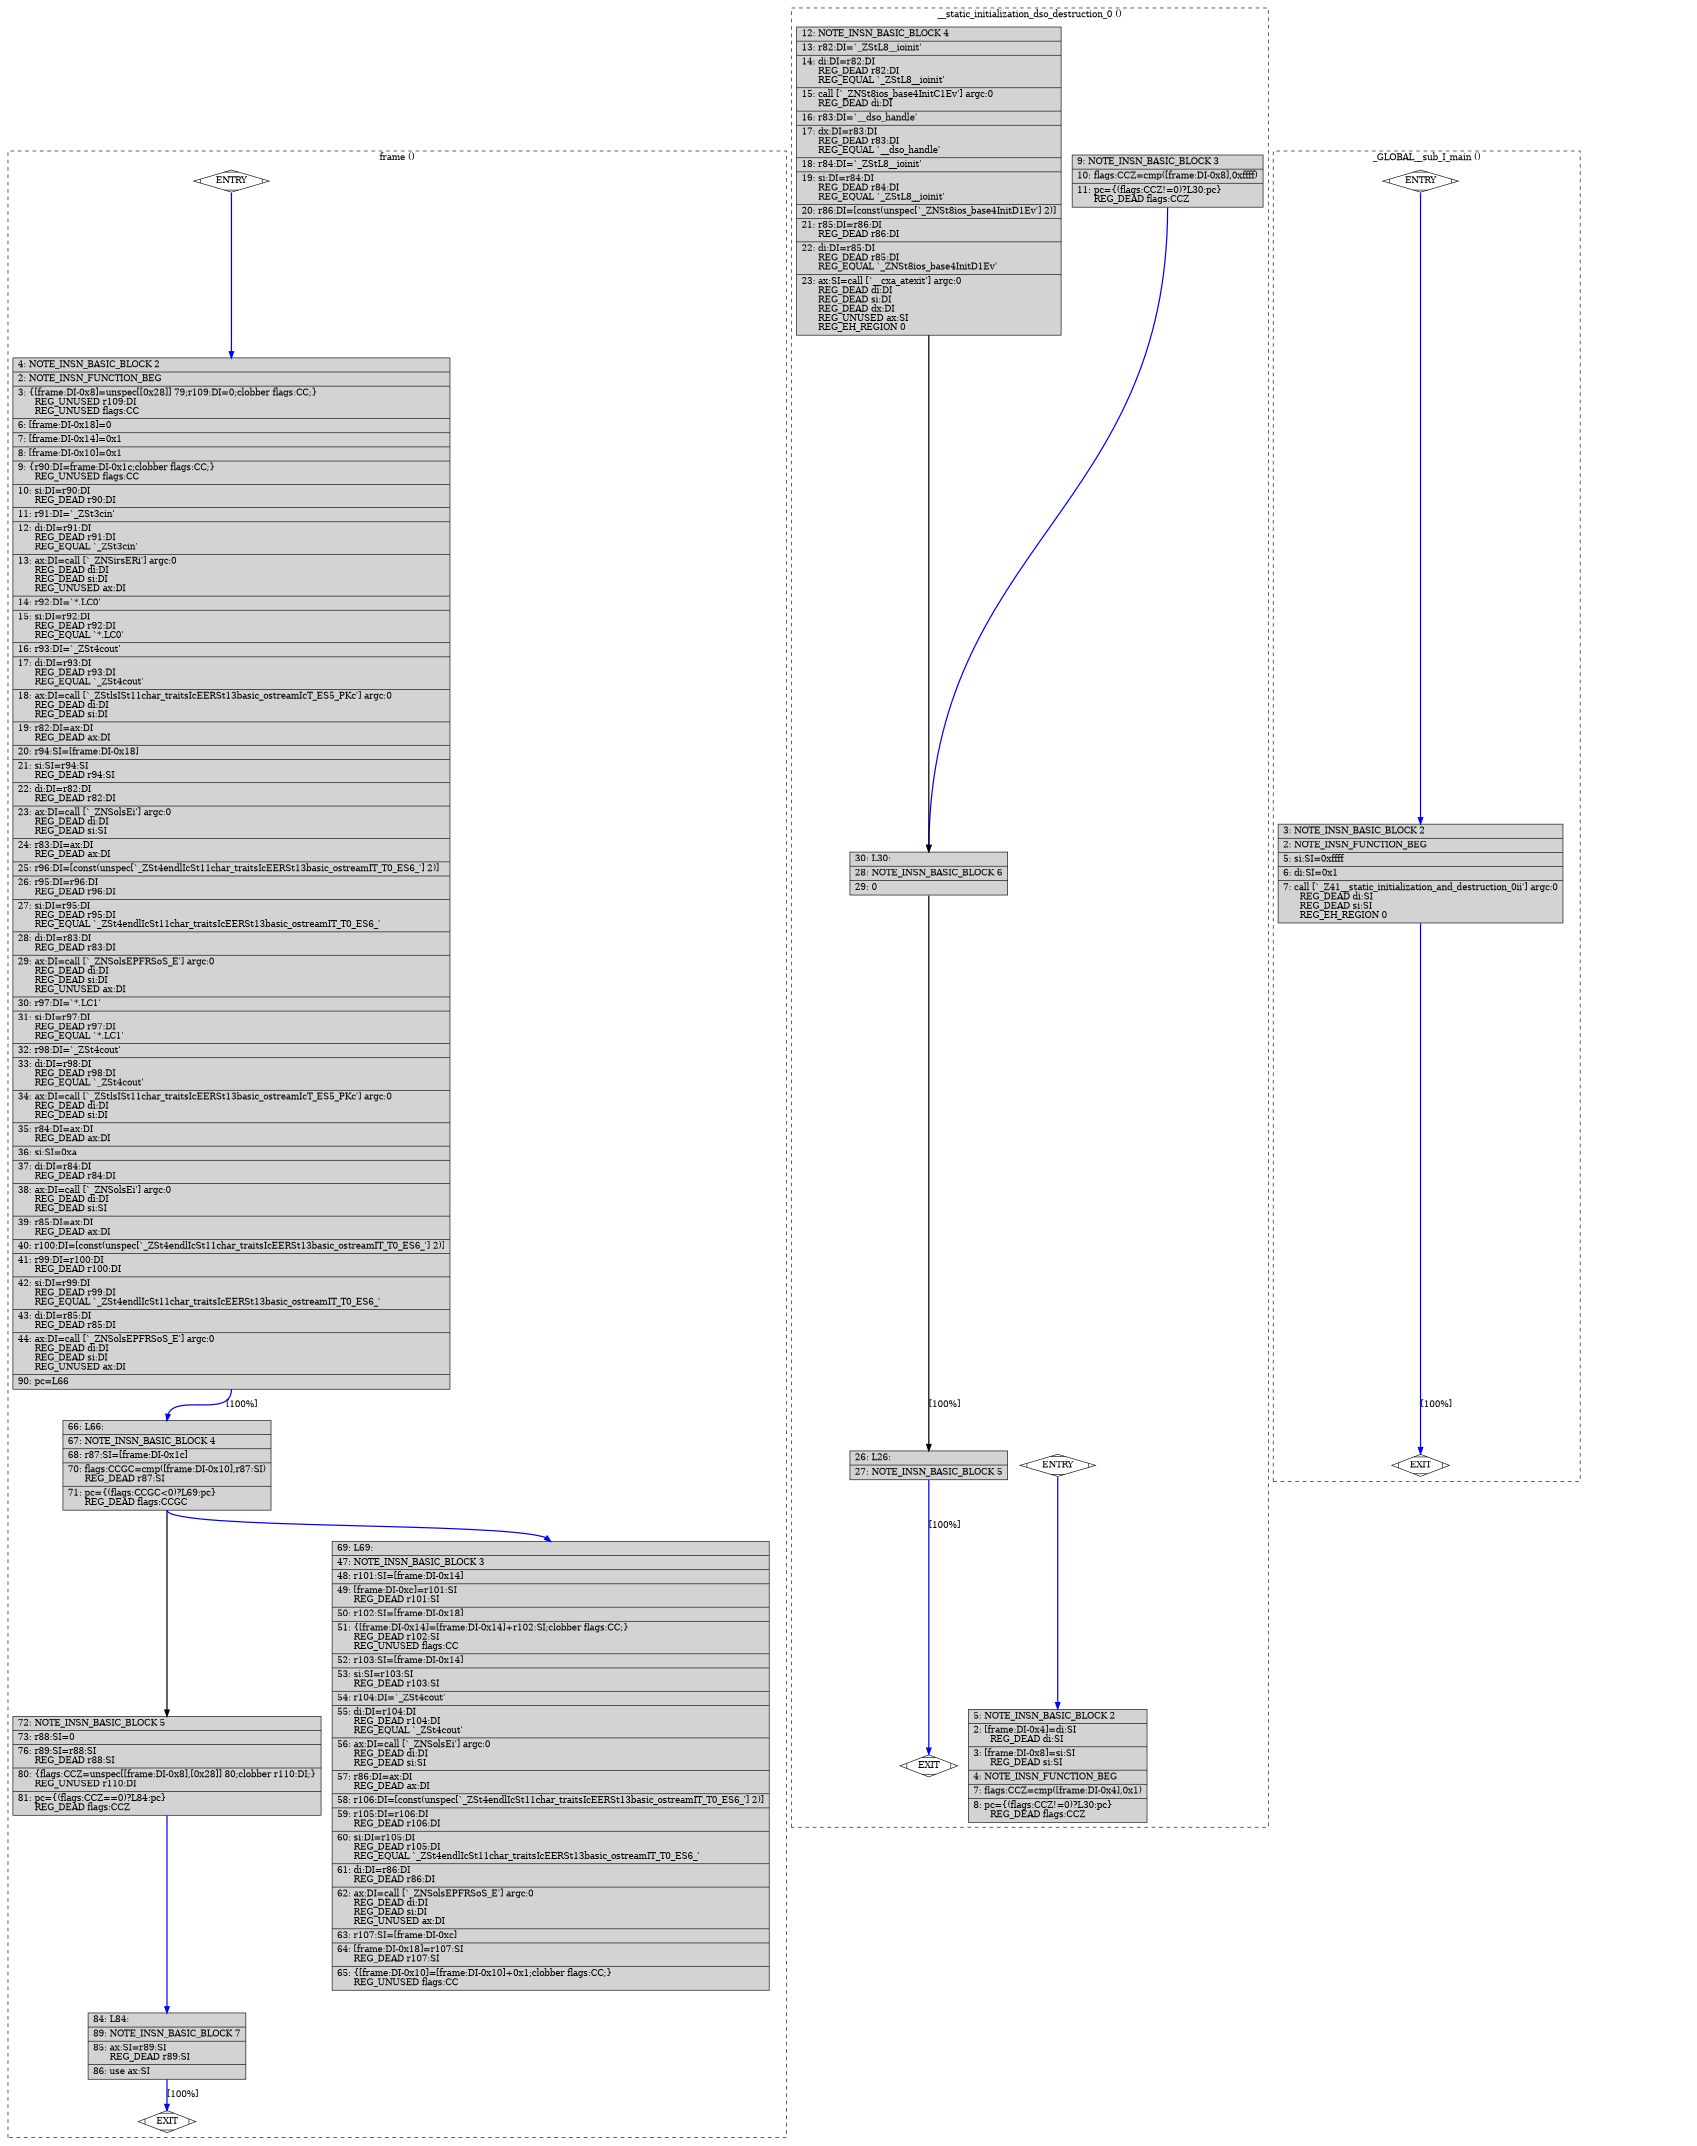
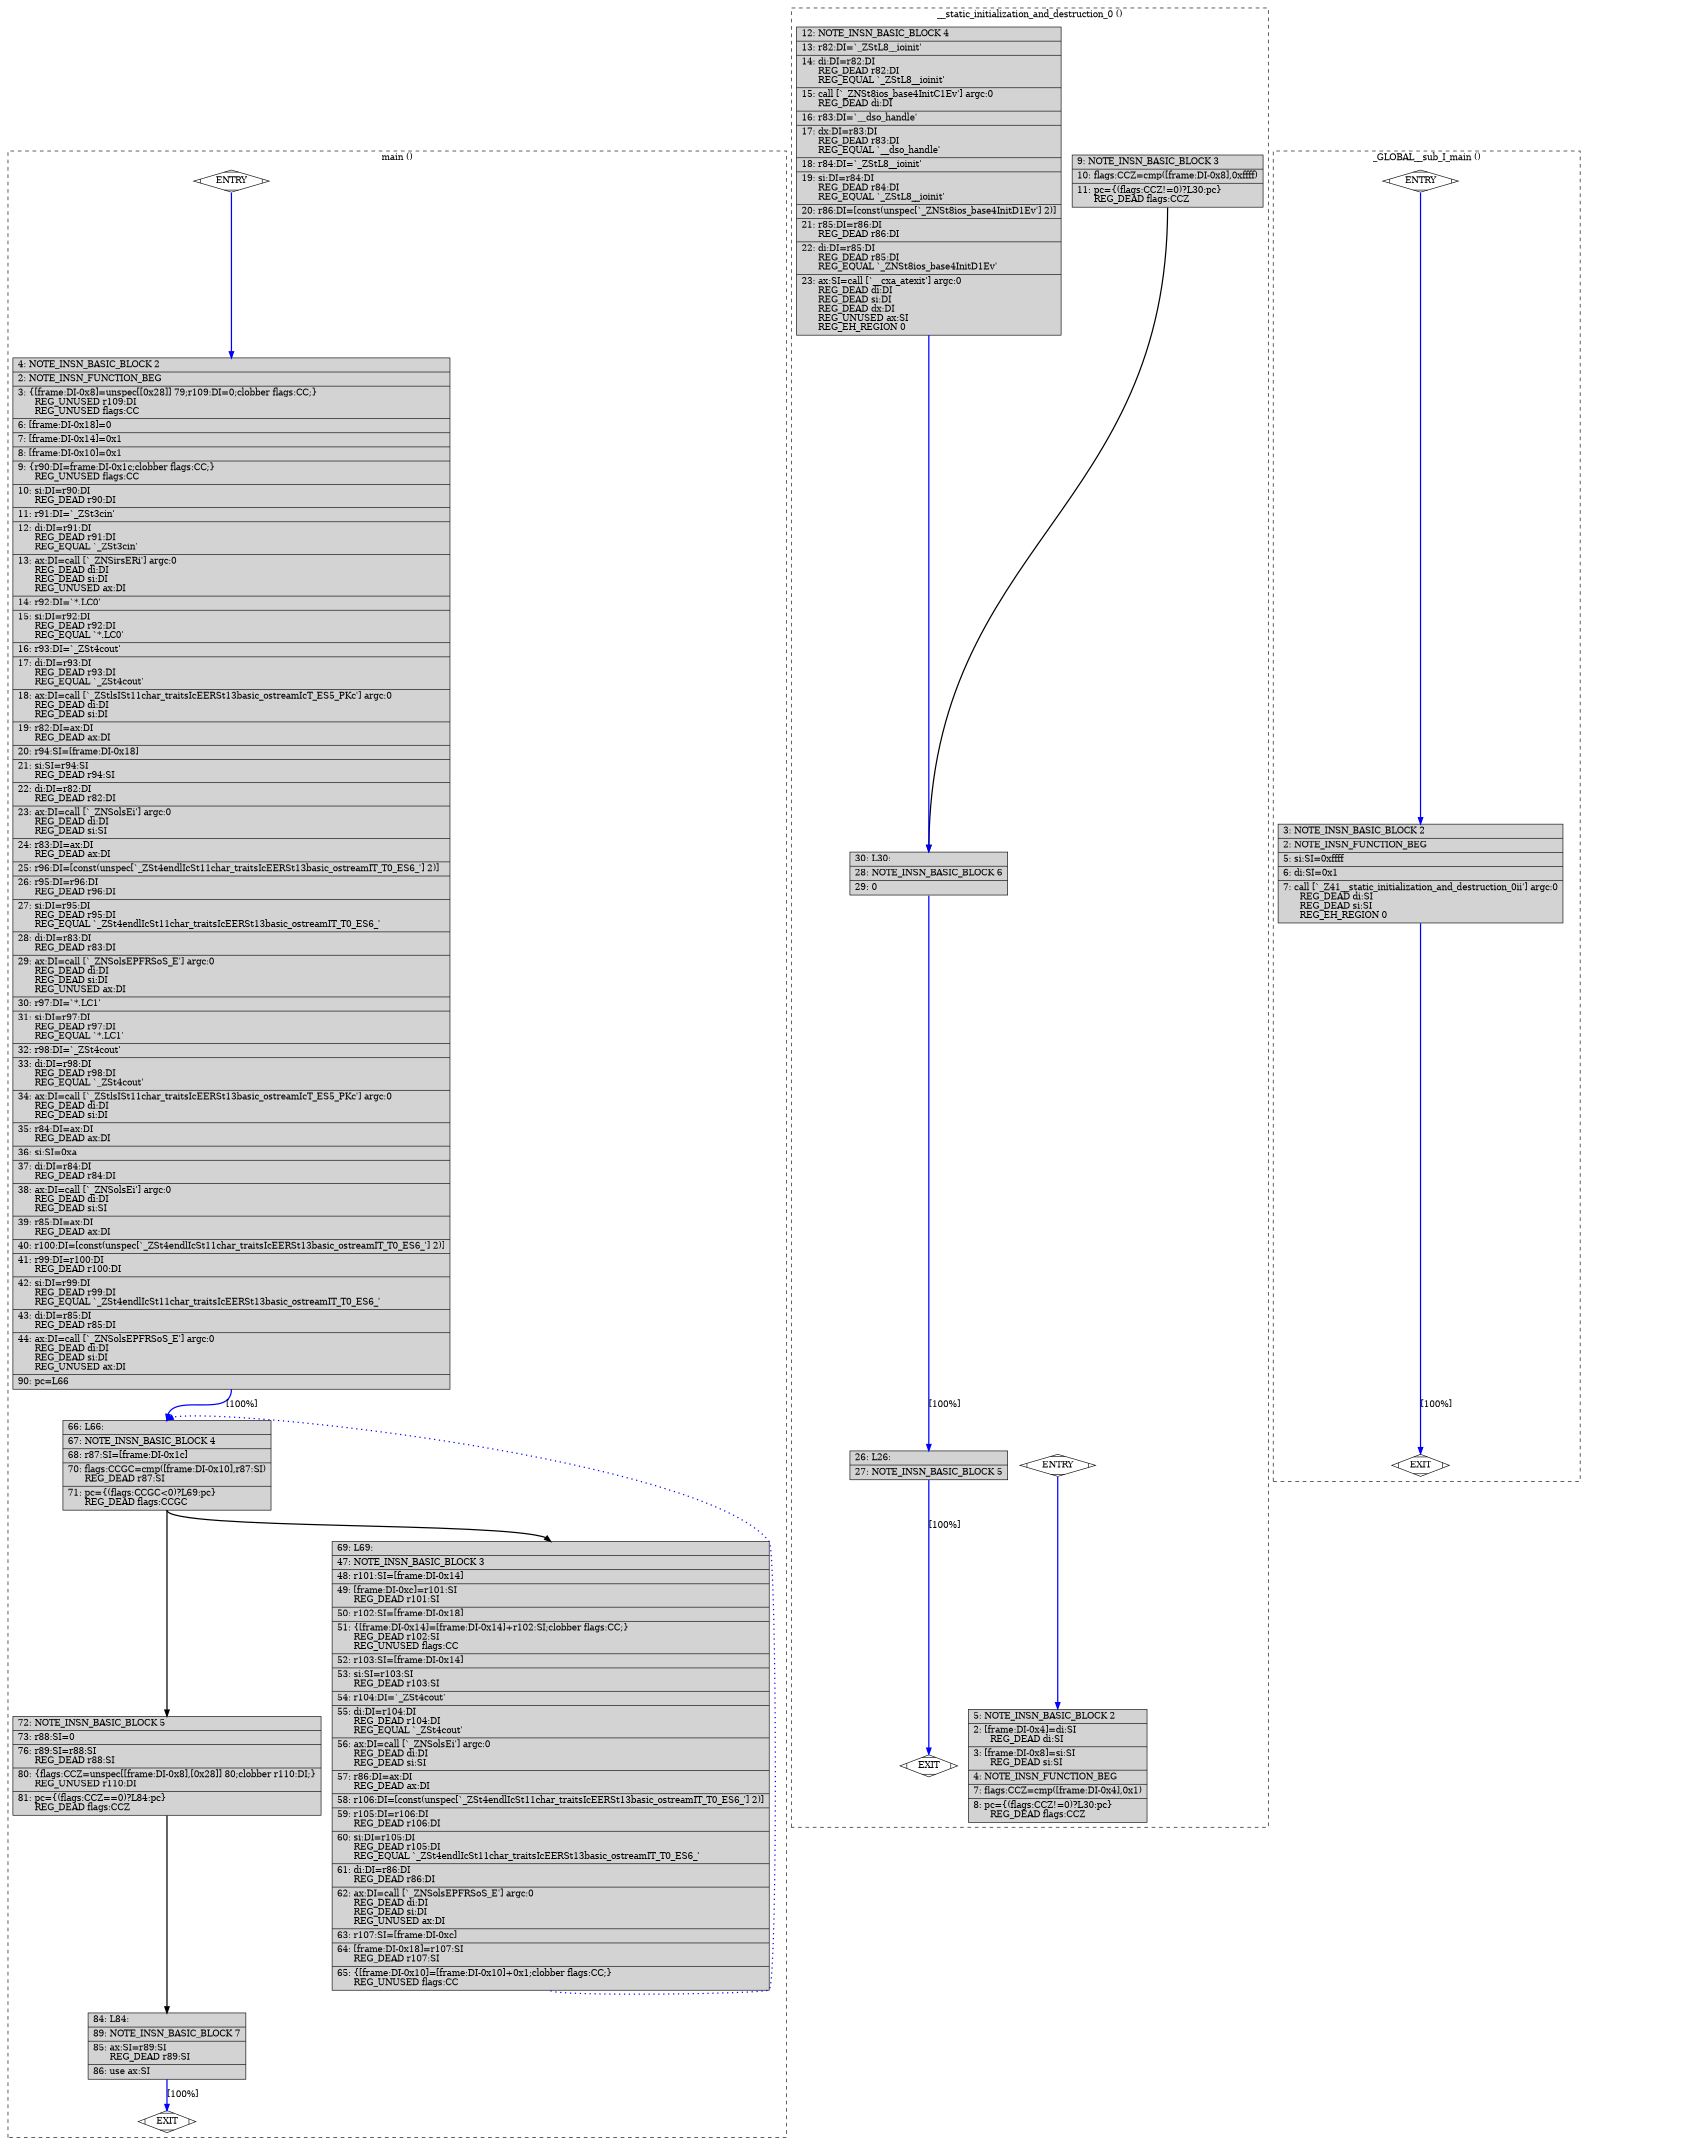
(1030, 15) -> (1030, 15)
(397, 158) -> (397, 158)
(1050, 527) -> (1050, 527)
(929, 590) -> (929, 590)
(929, 1170) -> (929, 1170)
(356, 1526) -> (356, 1526)
none -> (772, 1567)
(167, 1911) -> (167, 1911)
